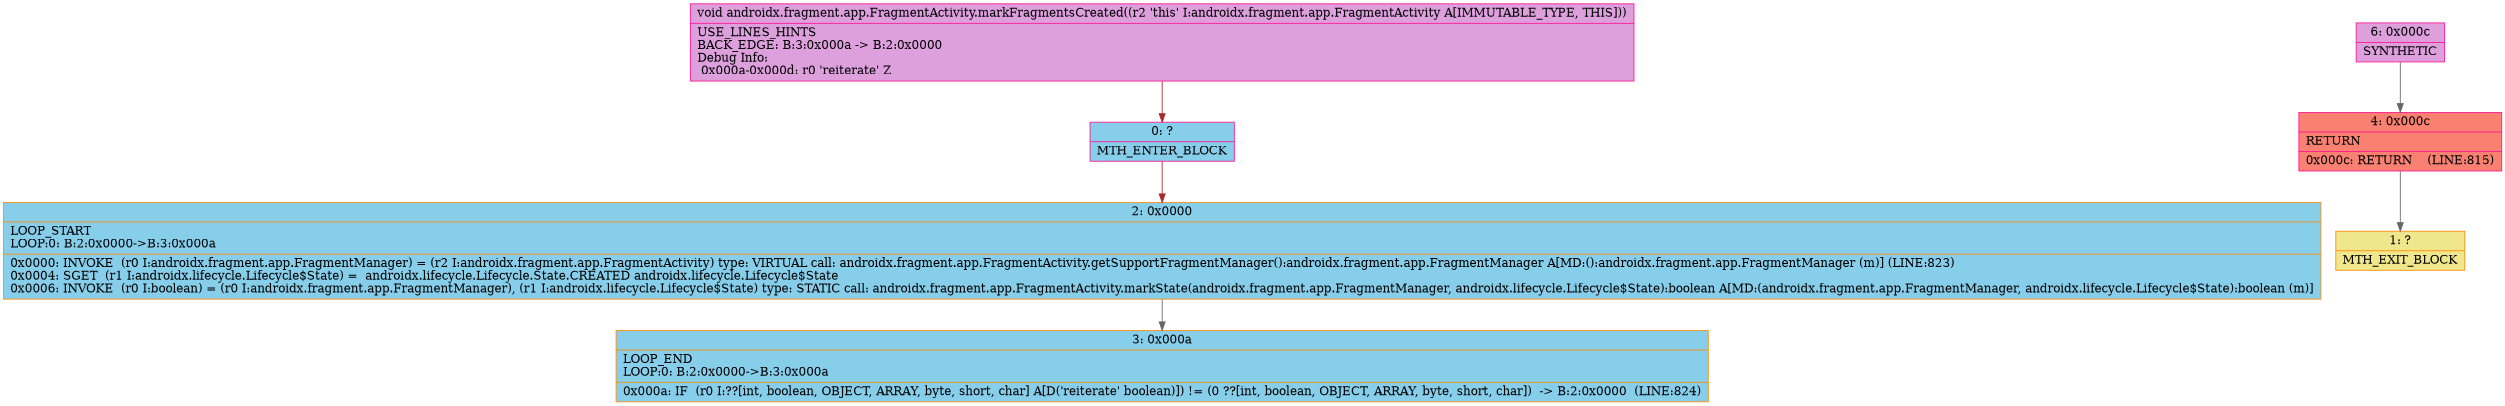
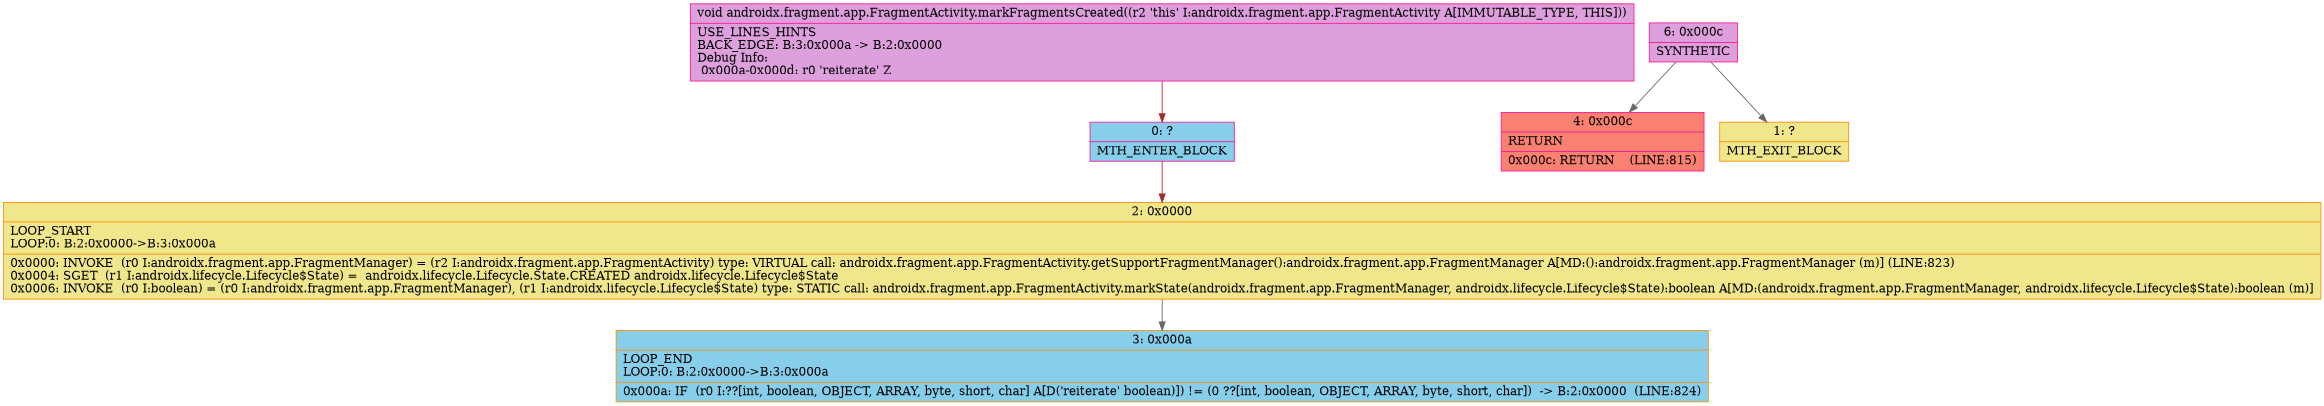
(2400, 197) -> (1736, 89)
(1162, 251) -> (1162, 251)
